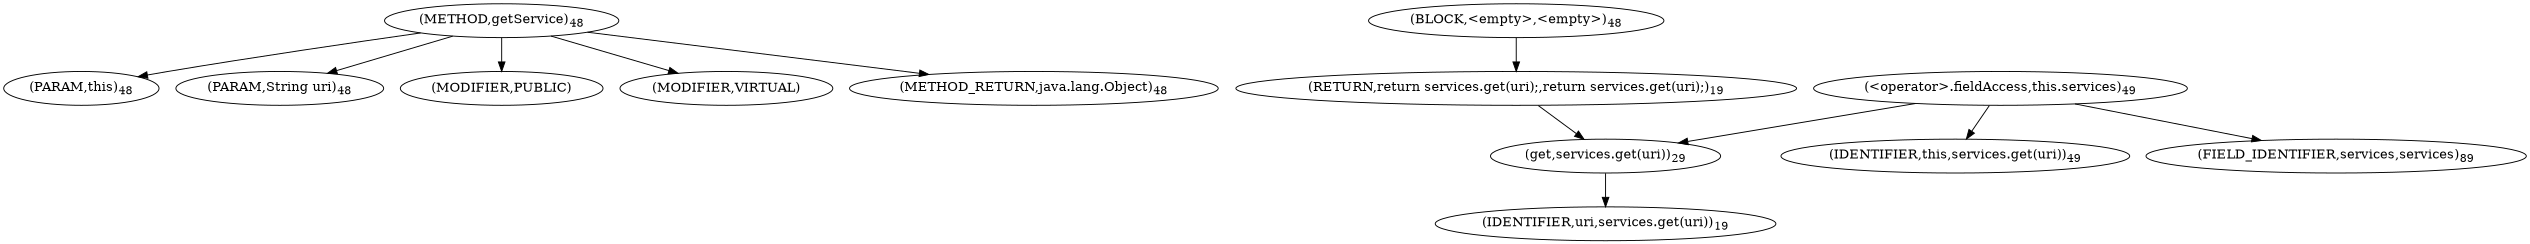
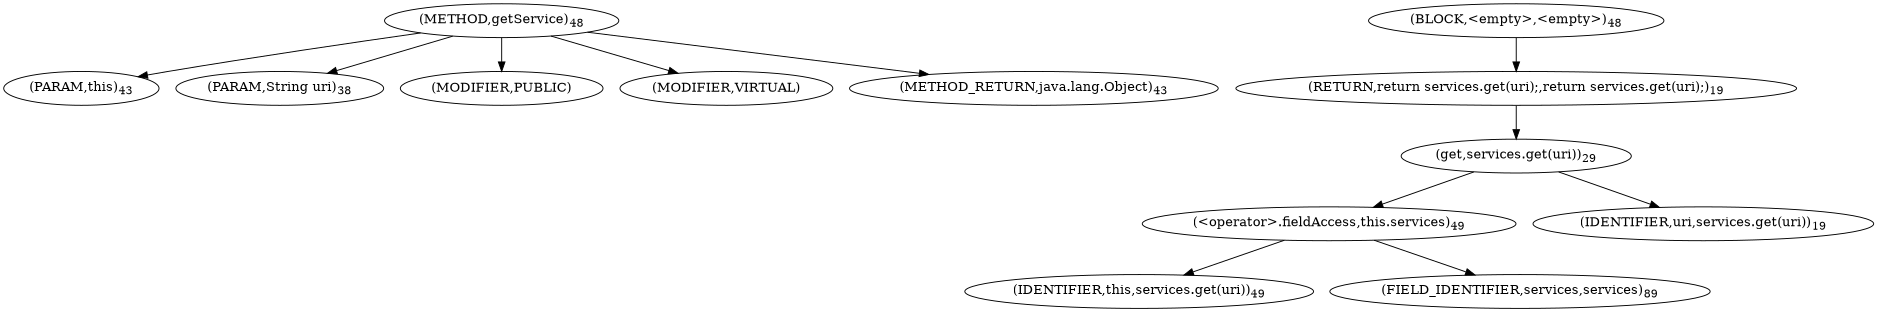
(126, 87) -> (126, 87)
(345, 87) -> (345, 87)
(1161, 87) -> (1161, 87)
(1802, 122) -> (1428, 188)
